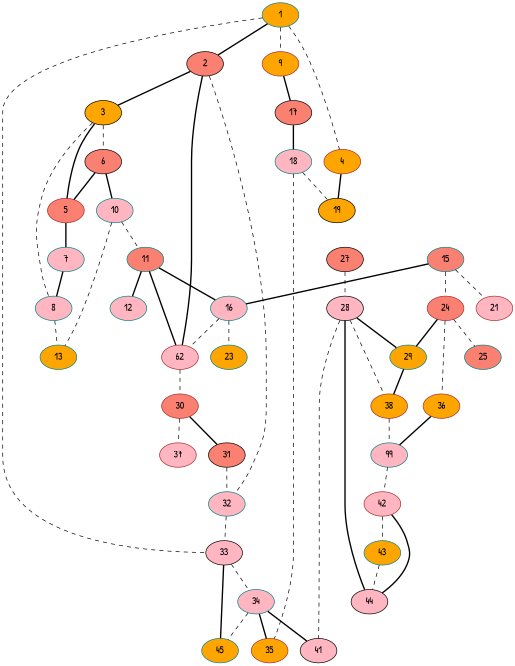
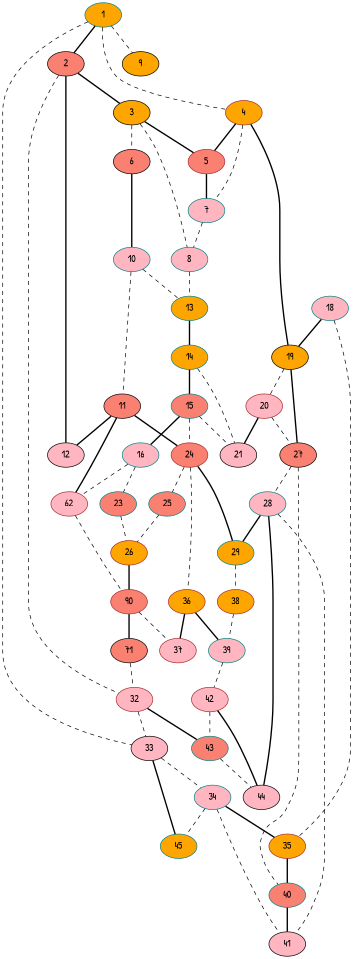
(280, 64) -> (141, 64)
(293, 113) -> none
none -> (234, 164)
(85, 186) -> (225, 137)
(315, 186) -> (310, 333)
(192, 210) -> (66, 259)
(145, 259) -> (122, 406)
(186, 283) -> (156, 431)
(60, 284) -> (198, 235)
(128, 308) -> (66, 455)
(345, 308) -> (268, 504)
(494, 308) -> (238, 455)
none -> (189, 357)
(229, 357) -> (118, 504)
(367, 357) -> none
(399, 382) -> (236, 577)
(180, 406) -> (129, 602)
none -> (264, 406)
none -> (294, 406)
(227, 455) -> (129, 651)
(389, 455) -> (227, 651)
(227, 504) -> (134, 700)
none -> (129, 553)
(382, 553) -> (210, 748)
none -> (182, 626)
(287, 626) -> (245, 873)
none -> (172, 724)
none -> (287, 895)
